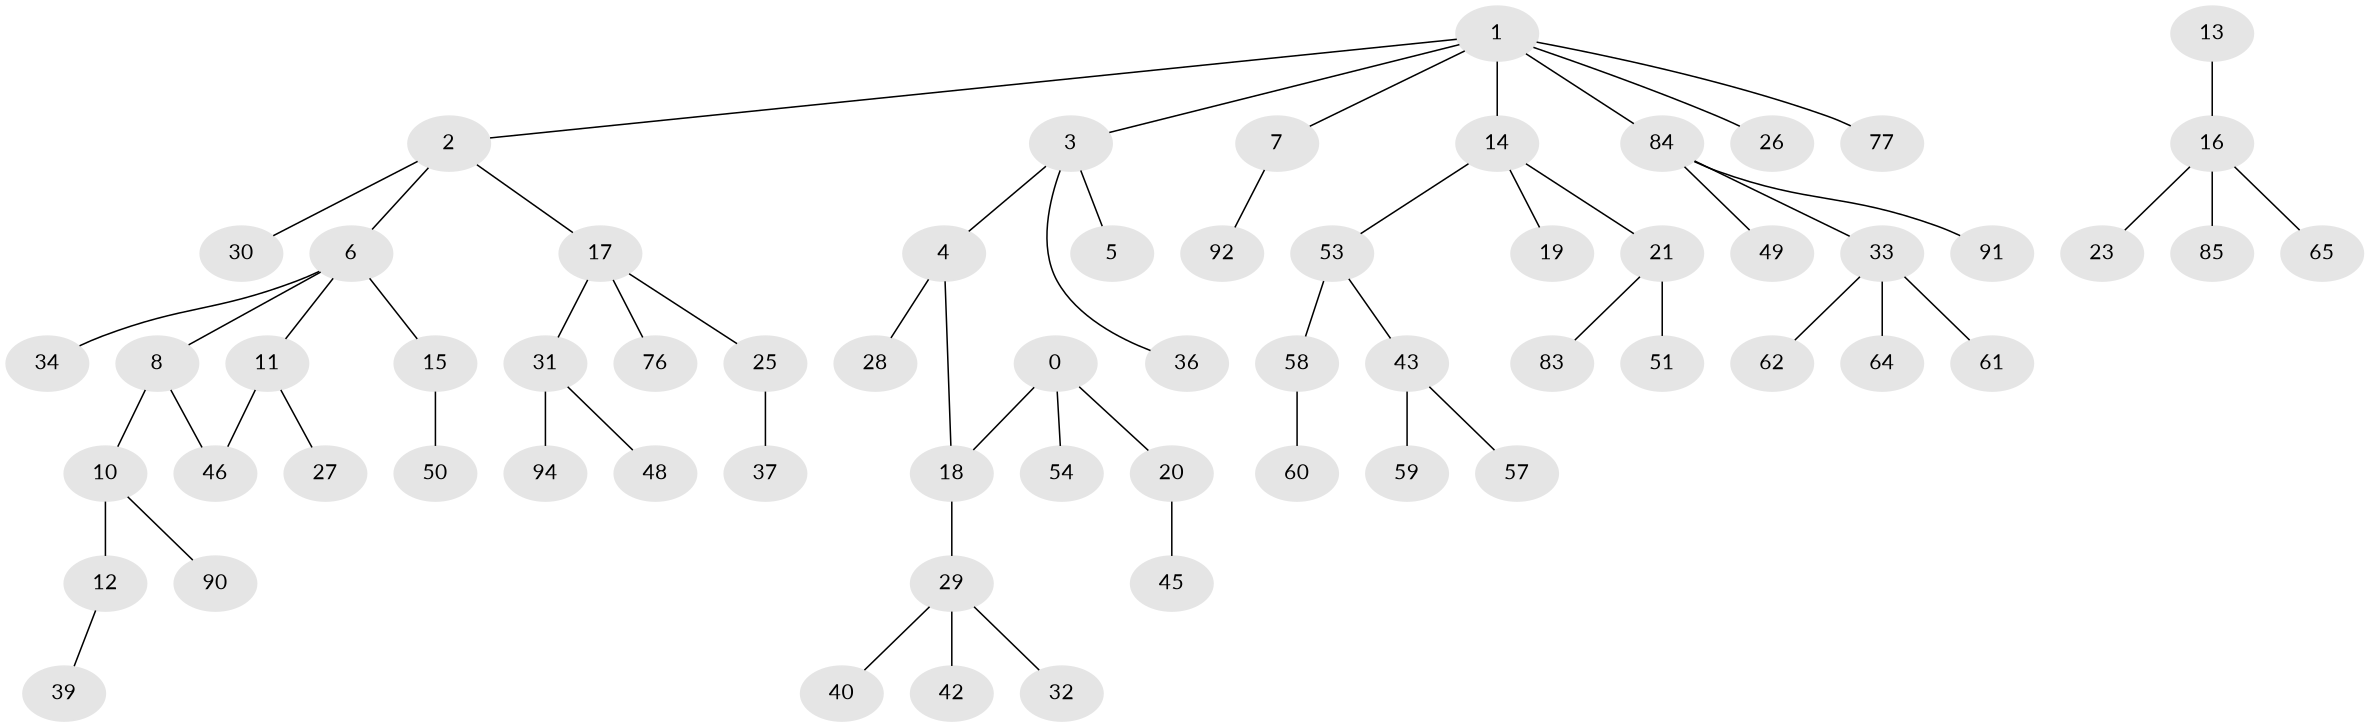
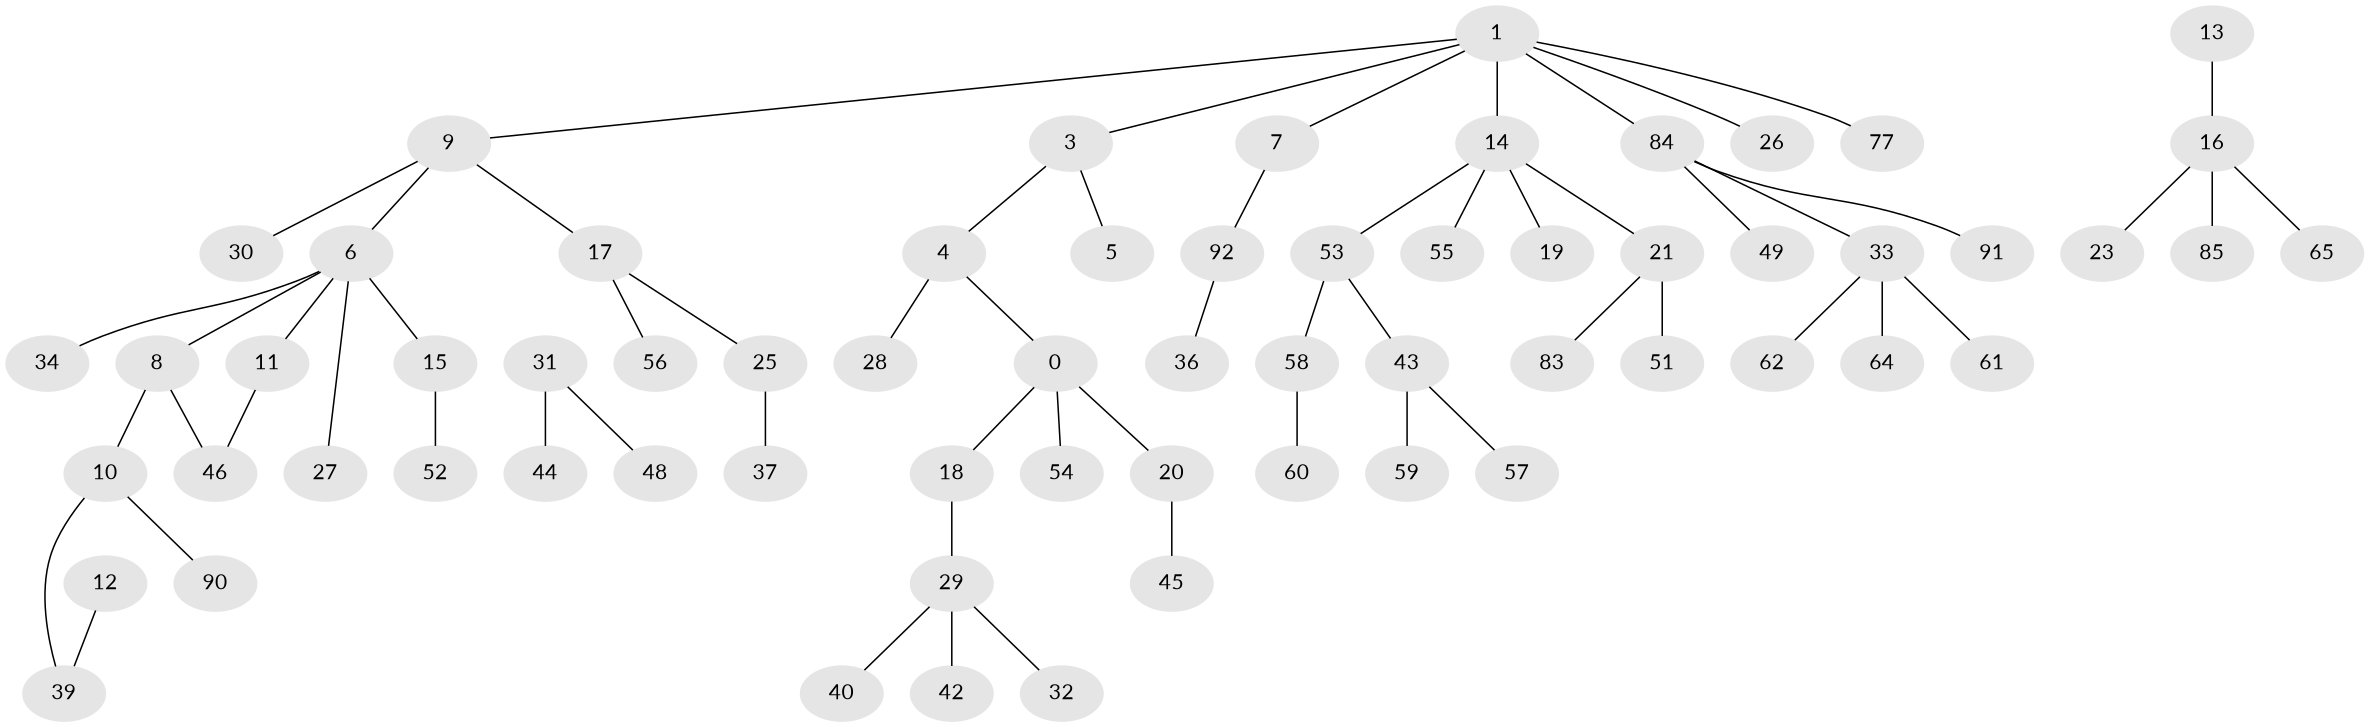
(449, 144) -> (449, 144)
none -> (1442, 254)
(1058, 283) -> (1205, 309)
(573, 309) -> none
(655, 364) -> (655, 364)
(948, 364) -> (1000, 309)
(296, 419) -> (338, 364)
(435, 474) -> (435, 474)
(545, 474) -> (545, 474)
(105, 529) -> (46, 578)
